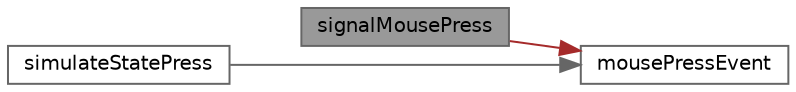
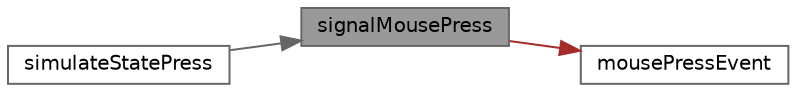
(395, 65) -> (256, 47)
